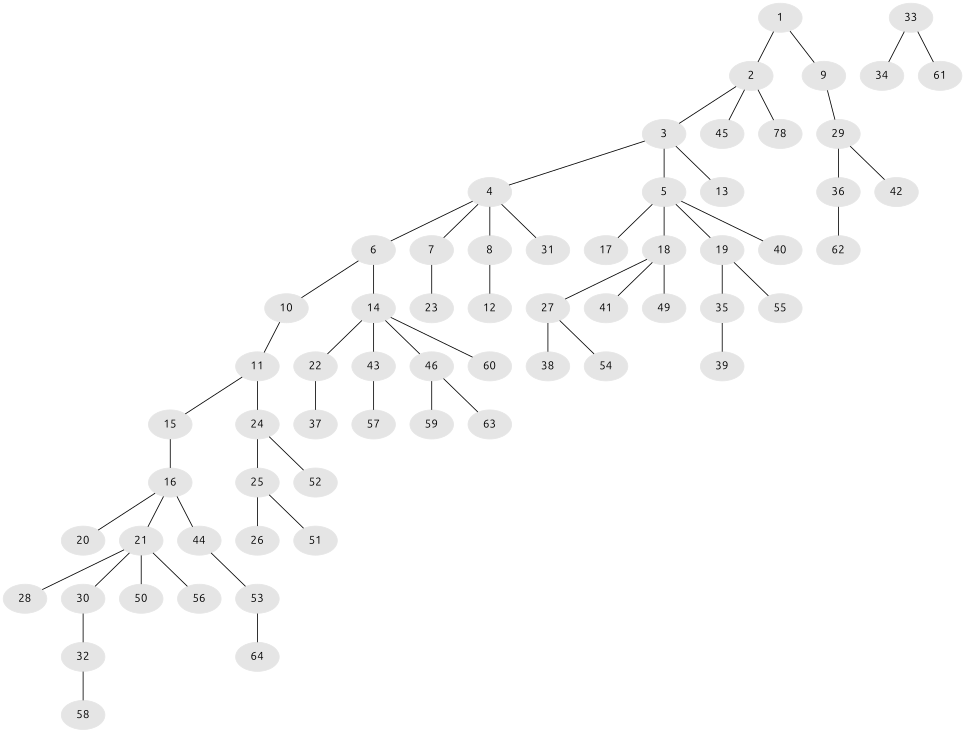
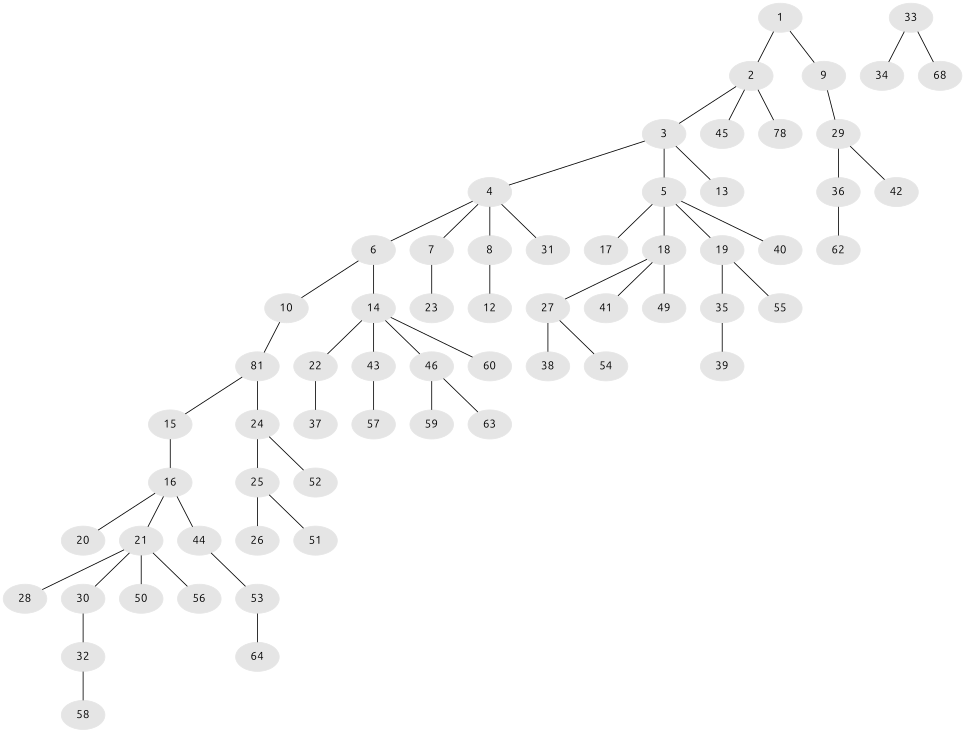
(940, 76) -> (940, 76)
(257, 366) -> (257, 366)
